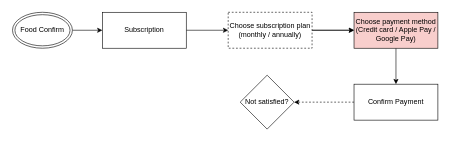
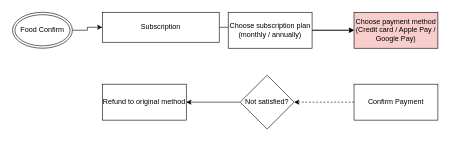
(144, 30) -> (161, 27)
(270, 30) -> (270, 30)
(396, 78) -> none
none -> (144, 102)
none -> (191, 102)
